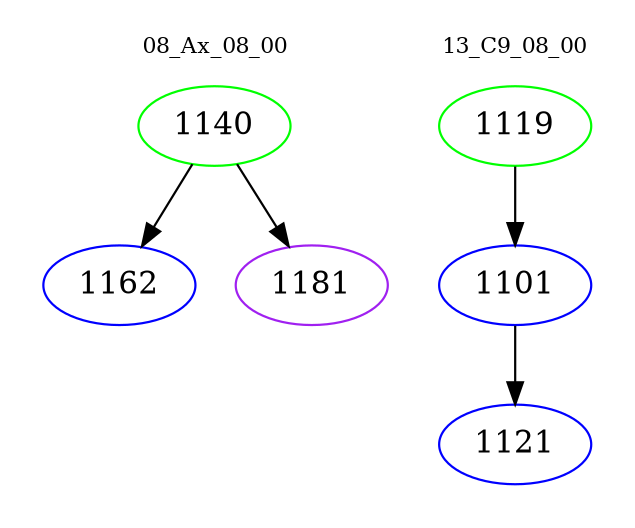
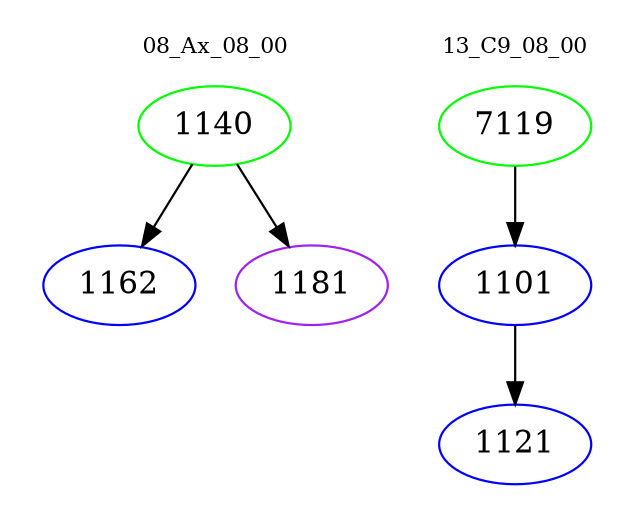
(515, 126) -> (515, 126)
